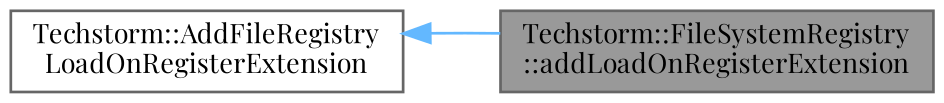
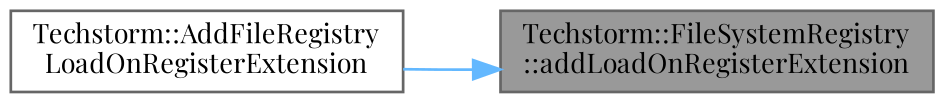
(465, 33) -> (438, 70)
